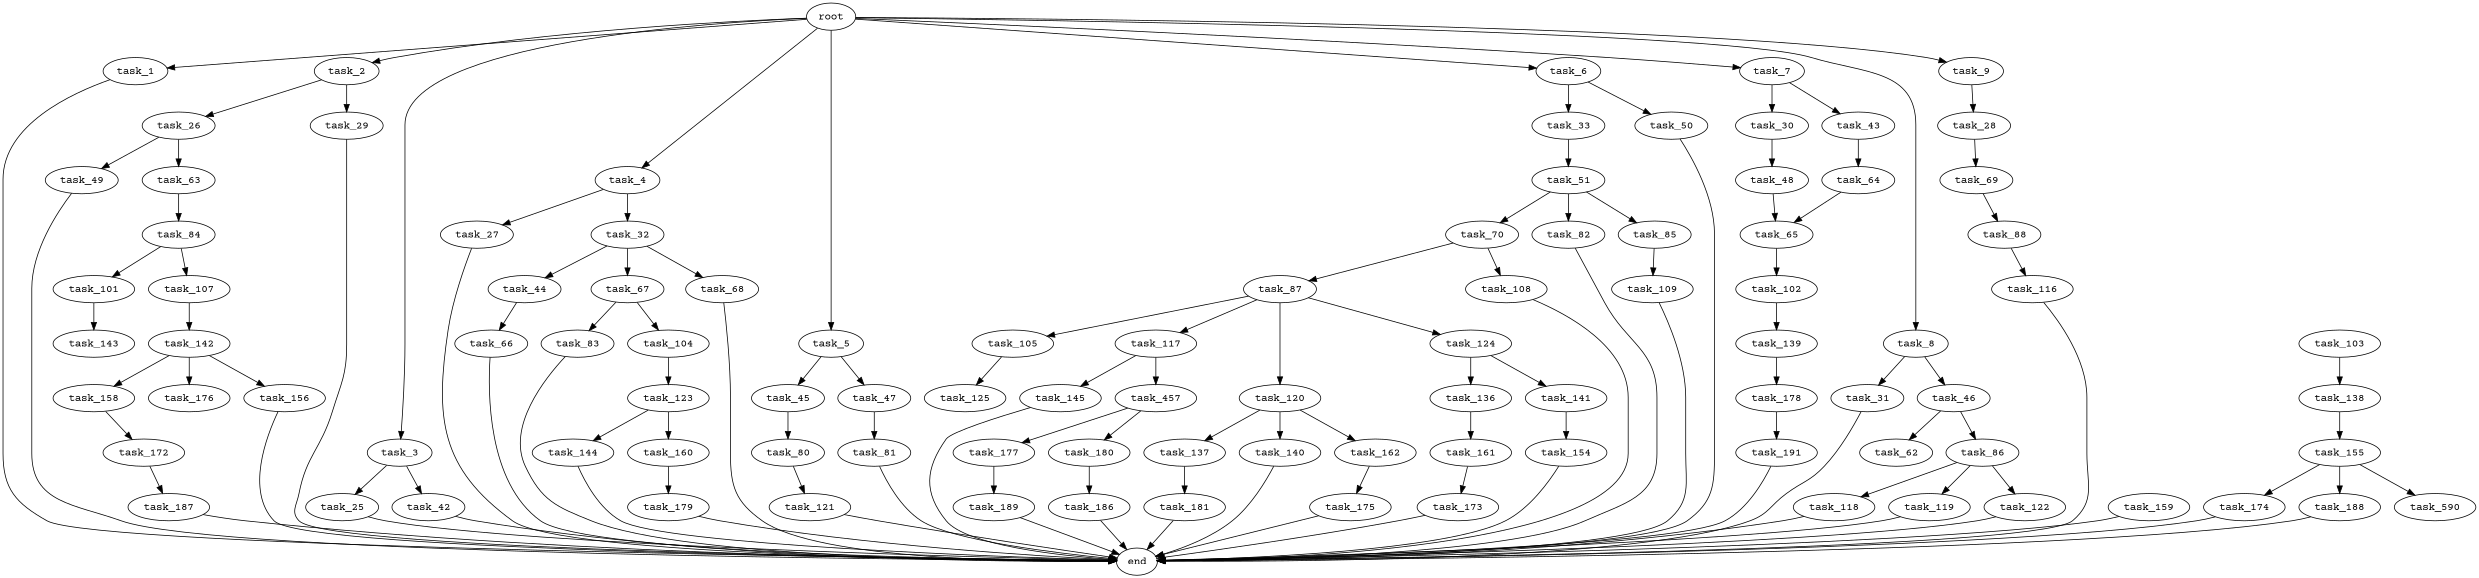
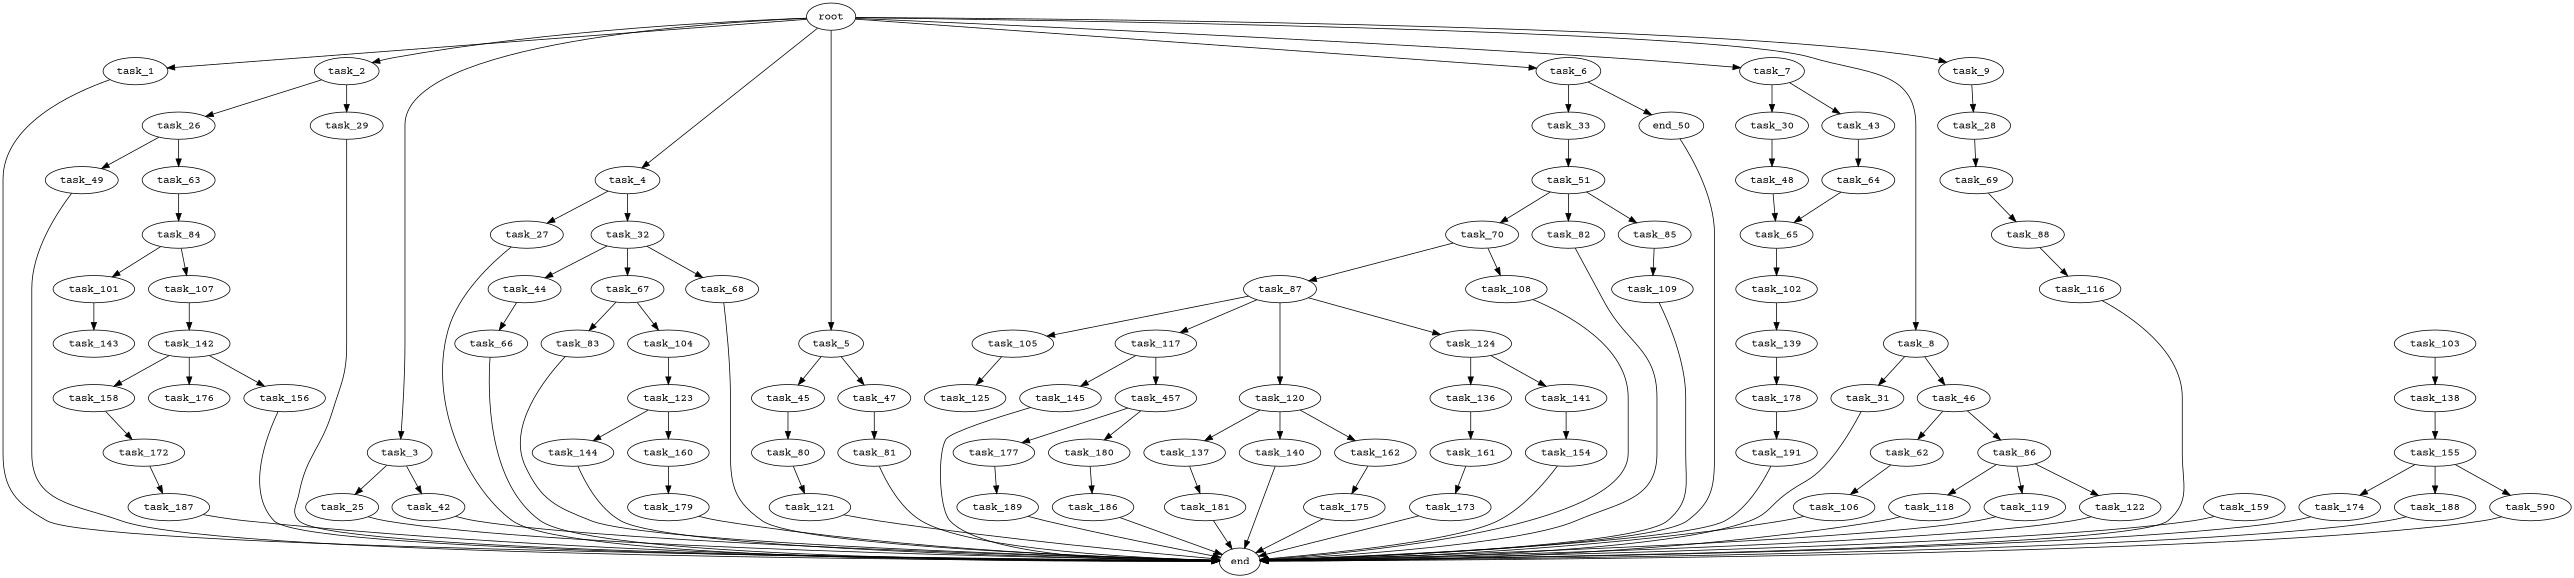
(1671, 126) -> (1671, 126)
none -> (1834, 507)
none -> (2163, 544)
